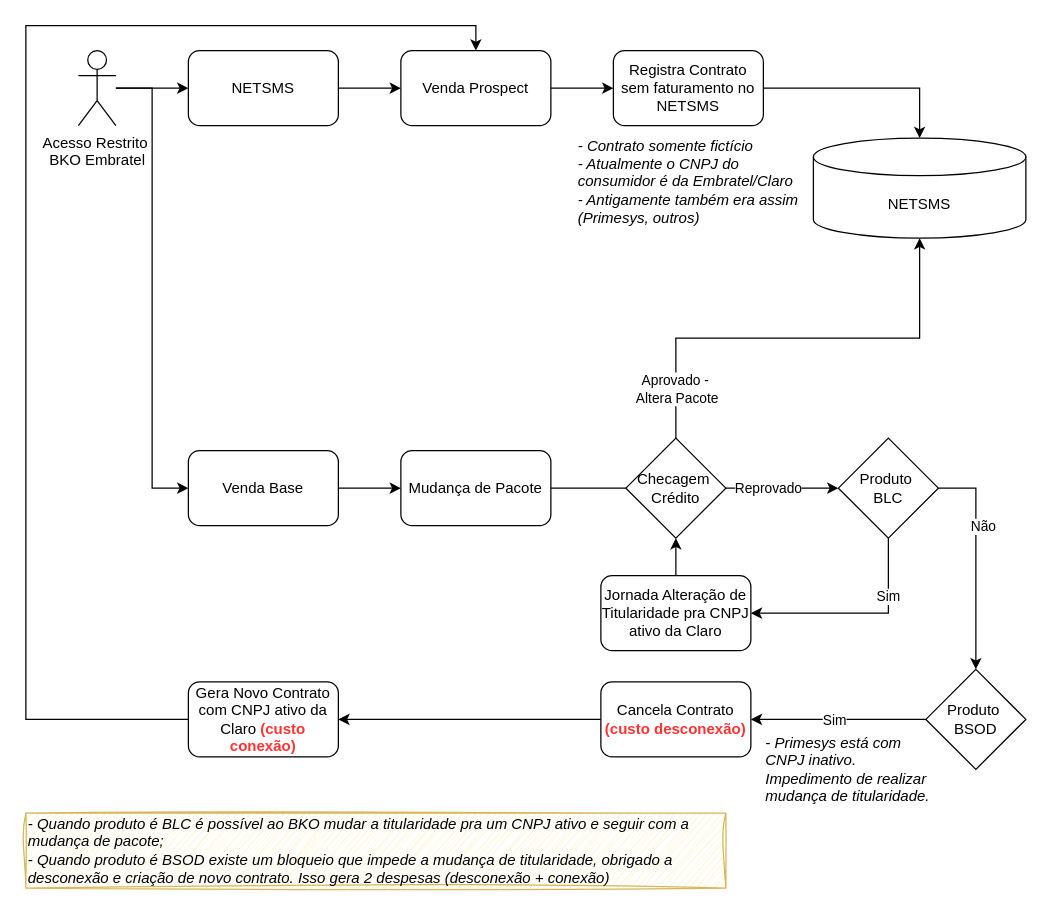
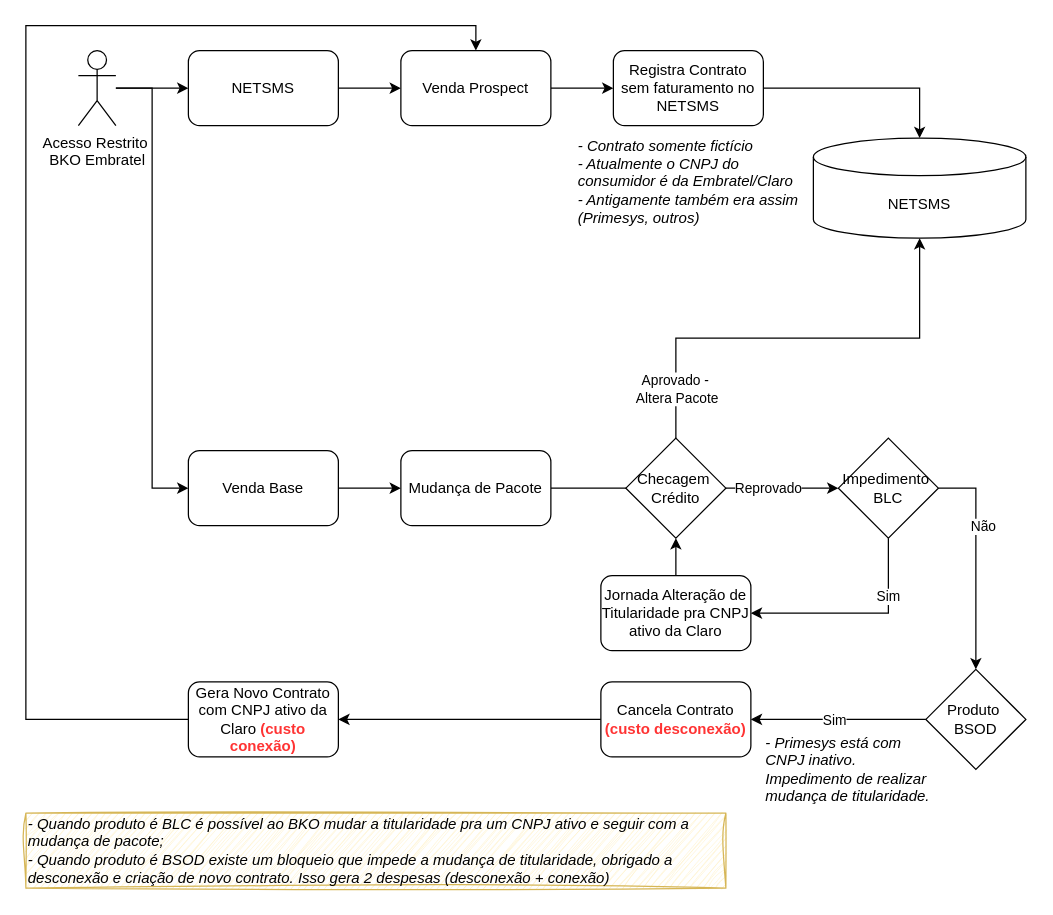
(888, 488) -> (888, 488)
